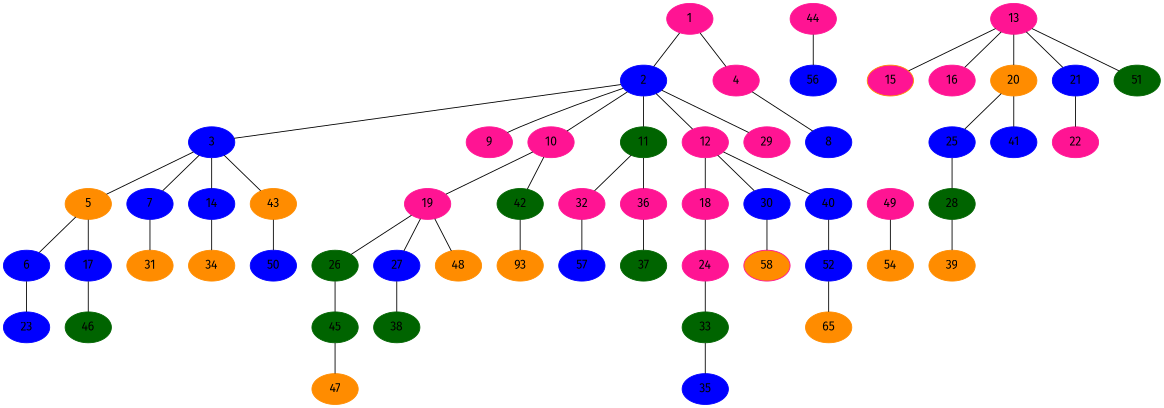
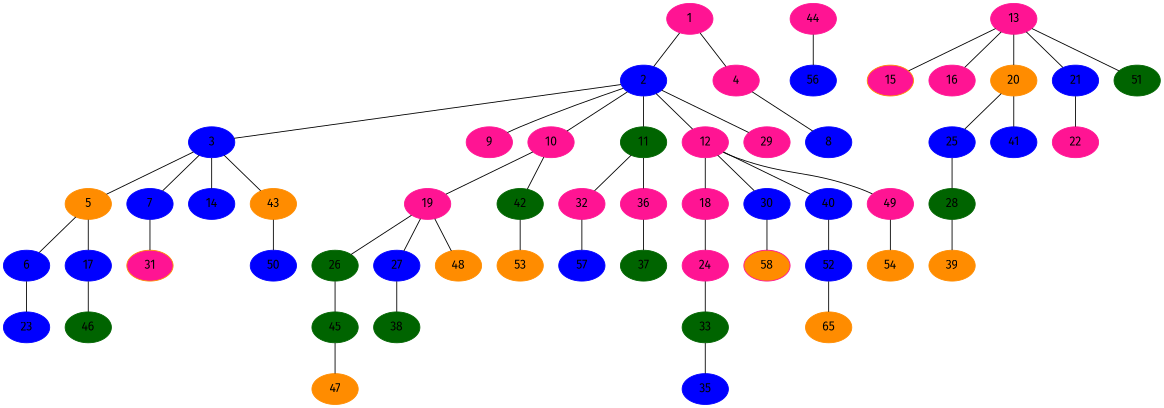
none -> (798, 173)
(150, 266) -> (150, 266)
(212, 266) -> none
(520, 266) -> (520, 266)
